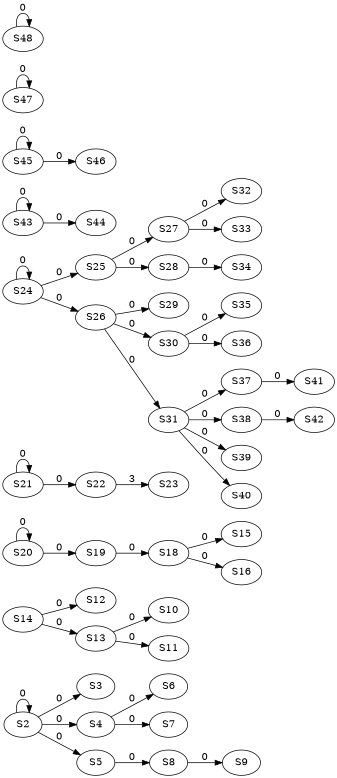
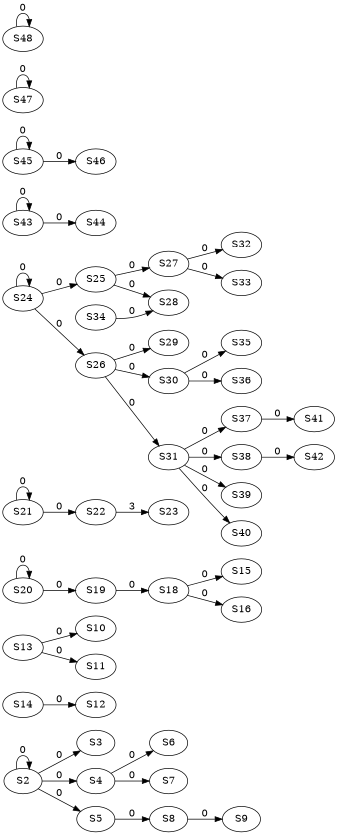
(201, 267) -> (132, 318)
(56, 628) -> none
